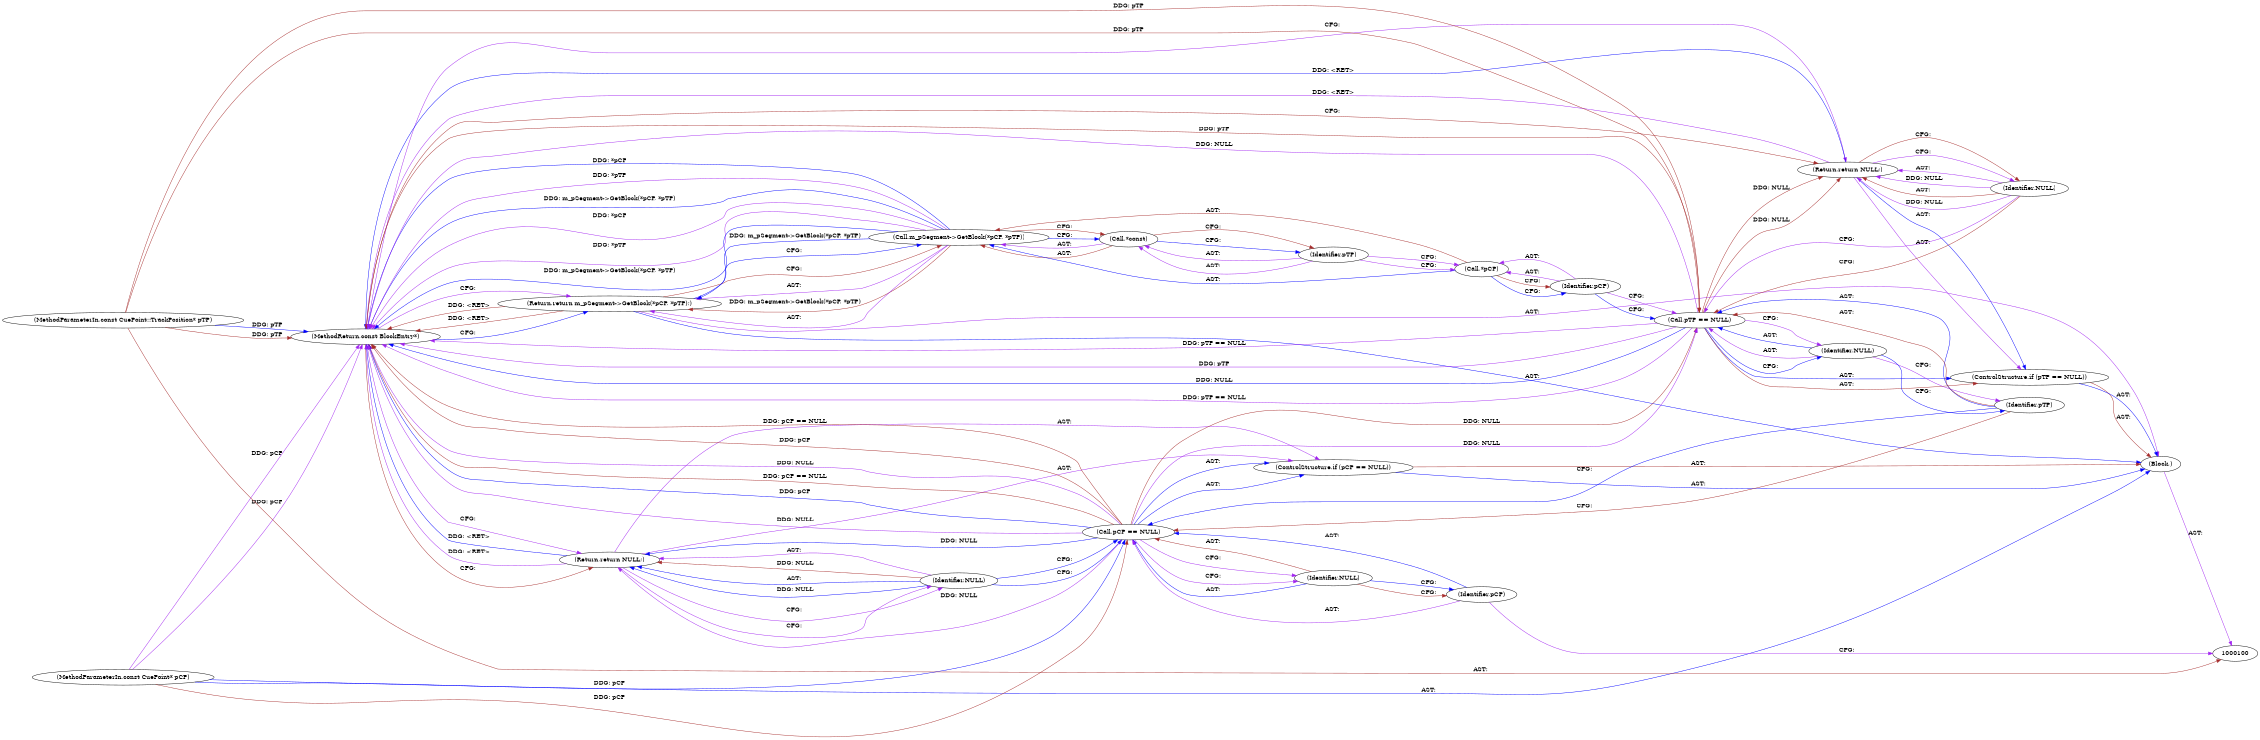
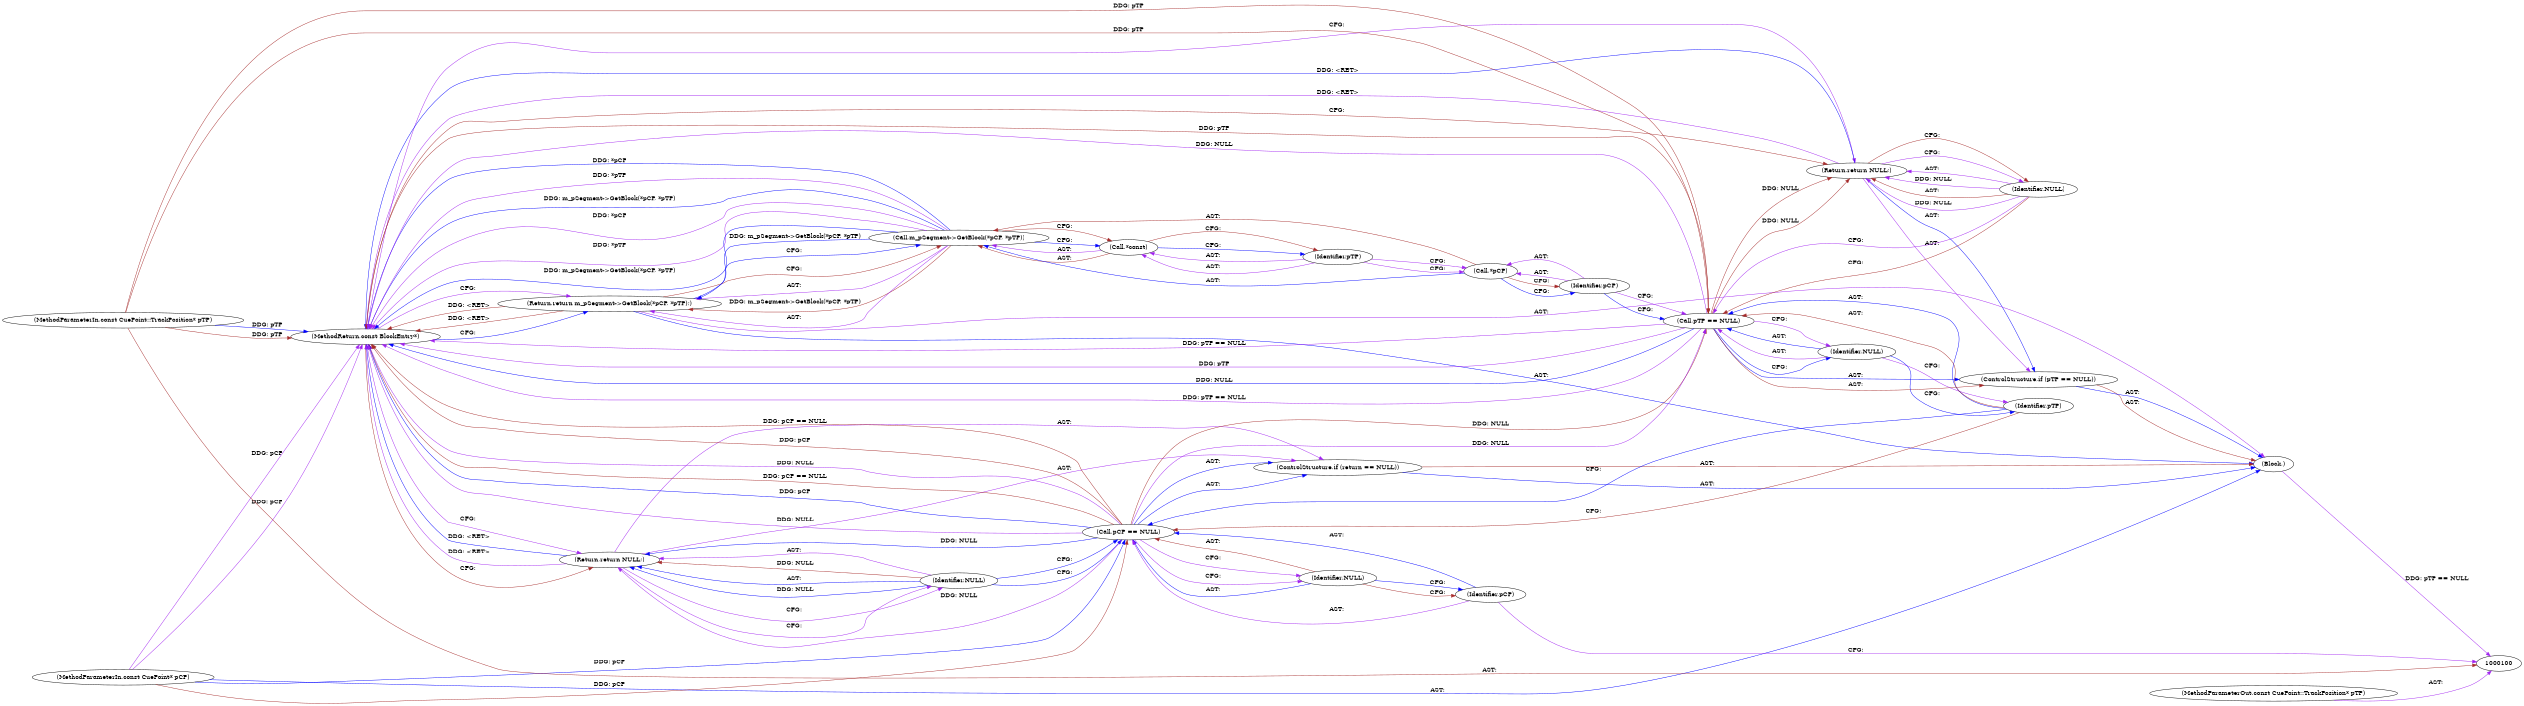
(1333, 468) -> (1338, 468)
(2197, 533) -> (2437, 579)
none -> (2274, 693)
